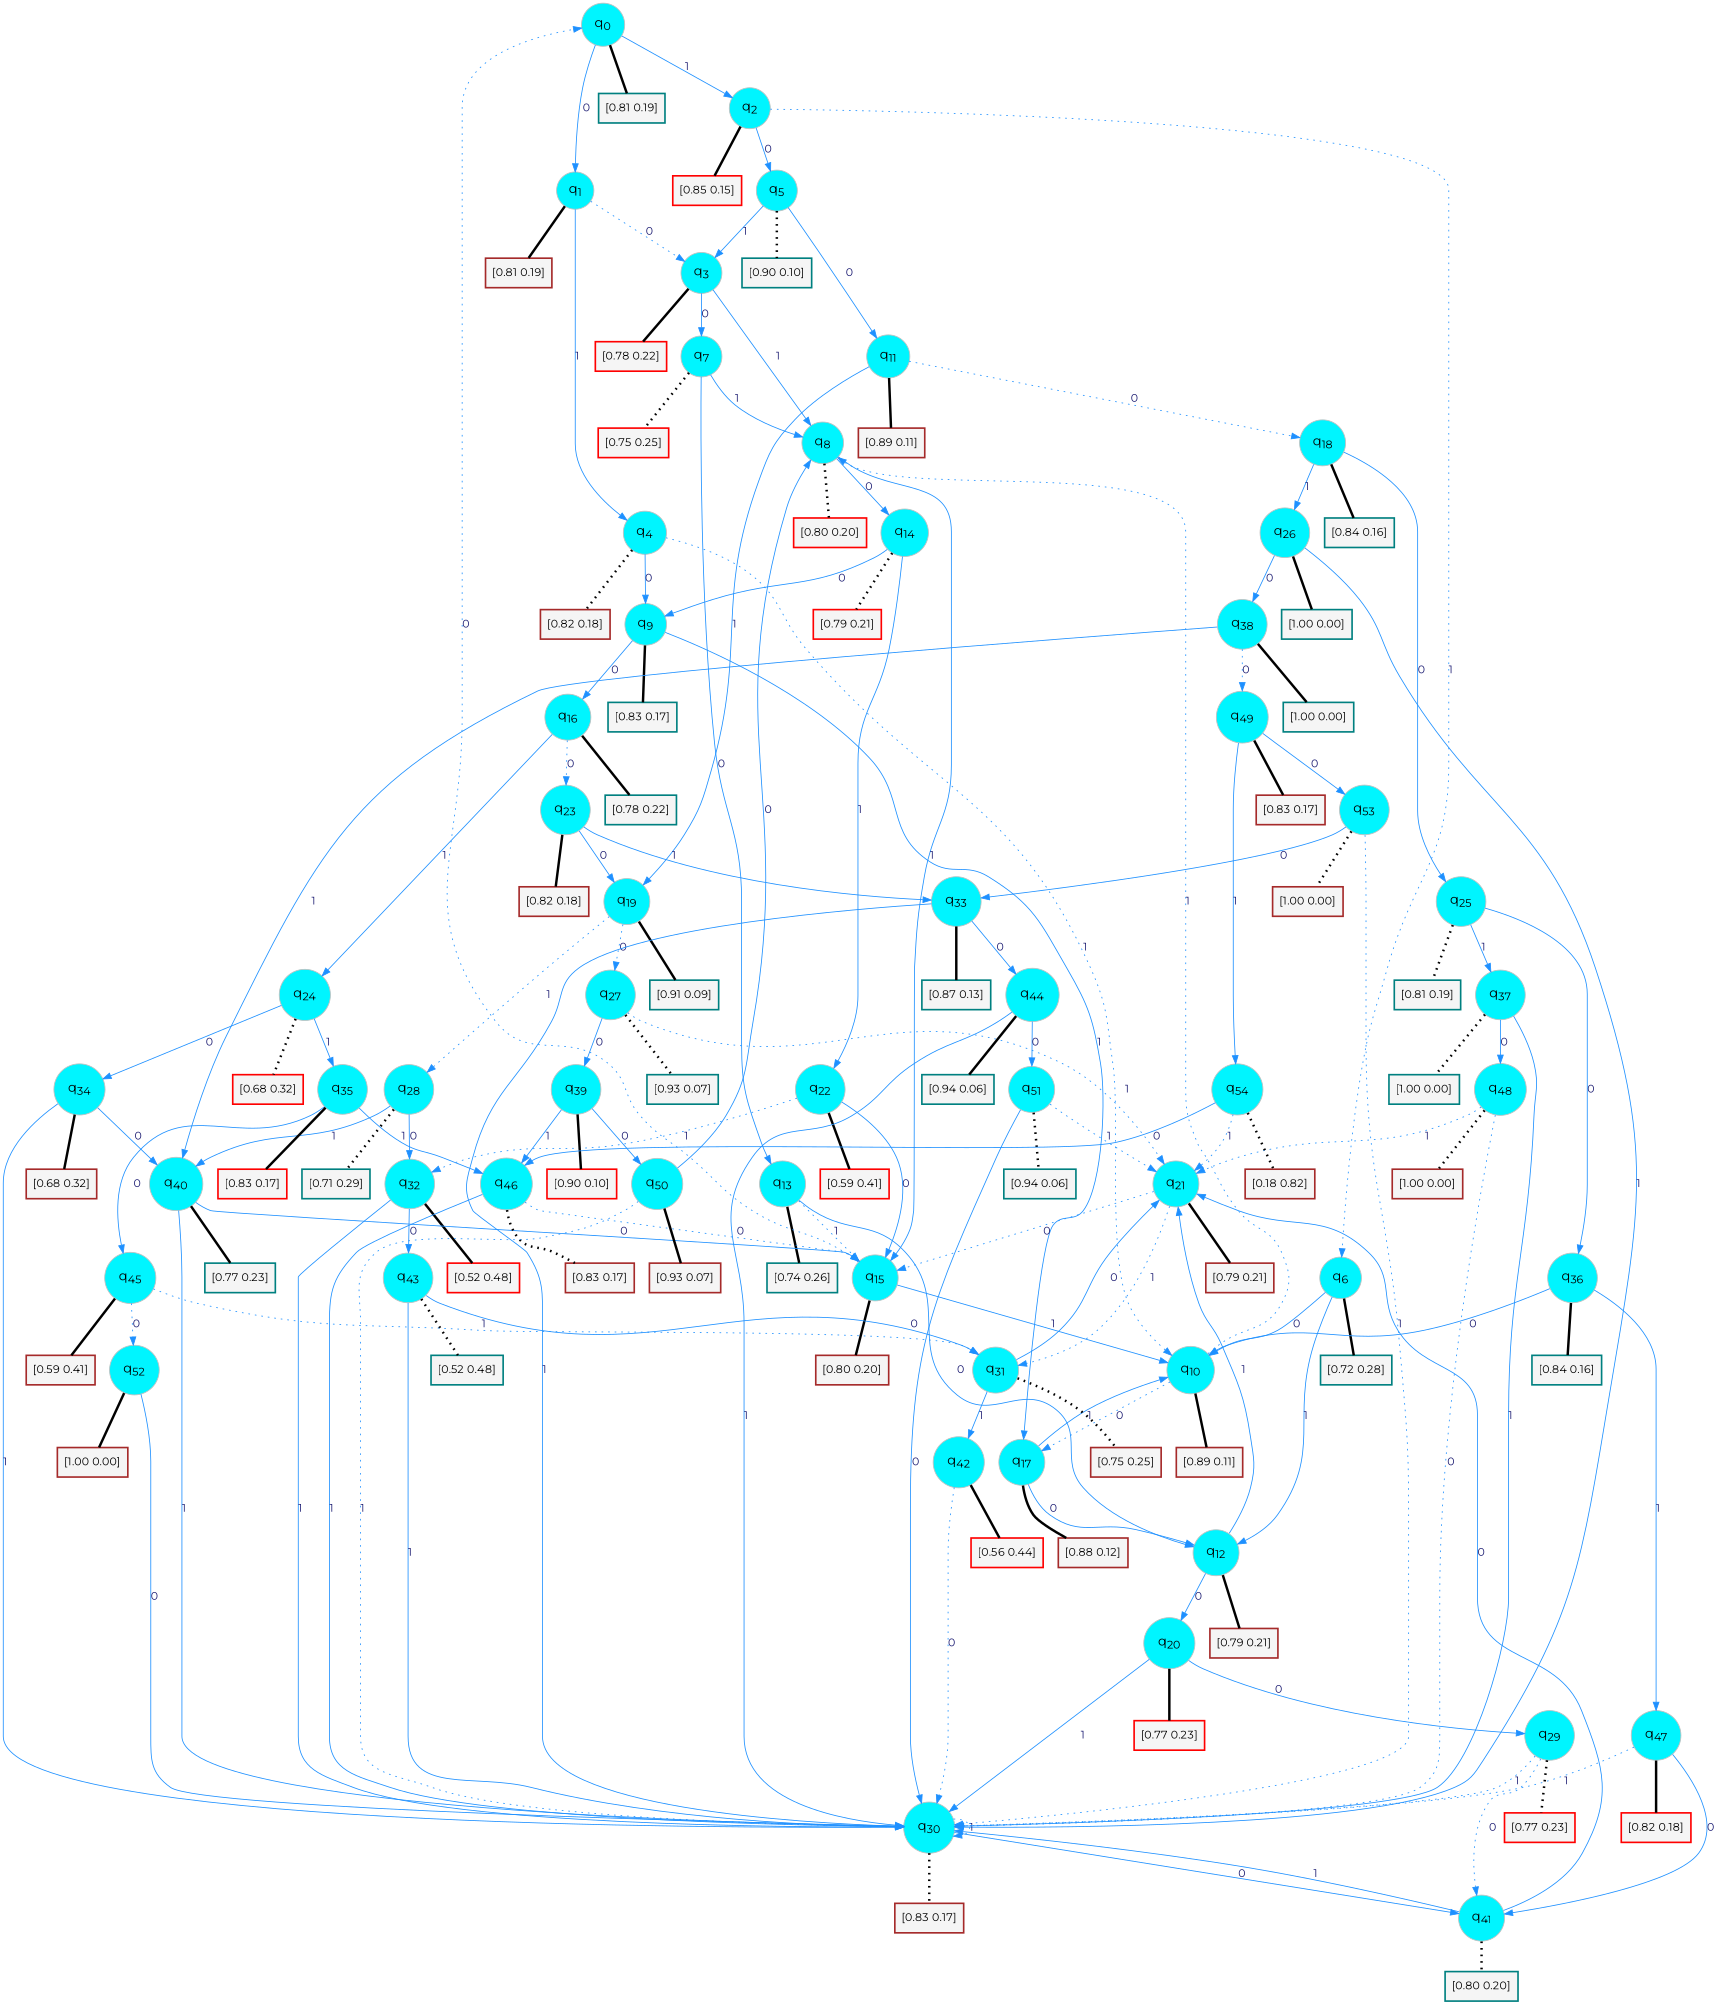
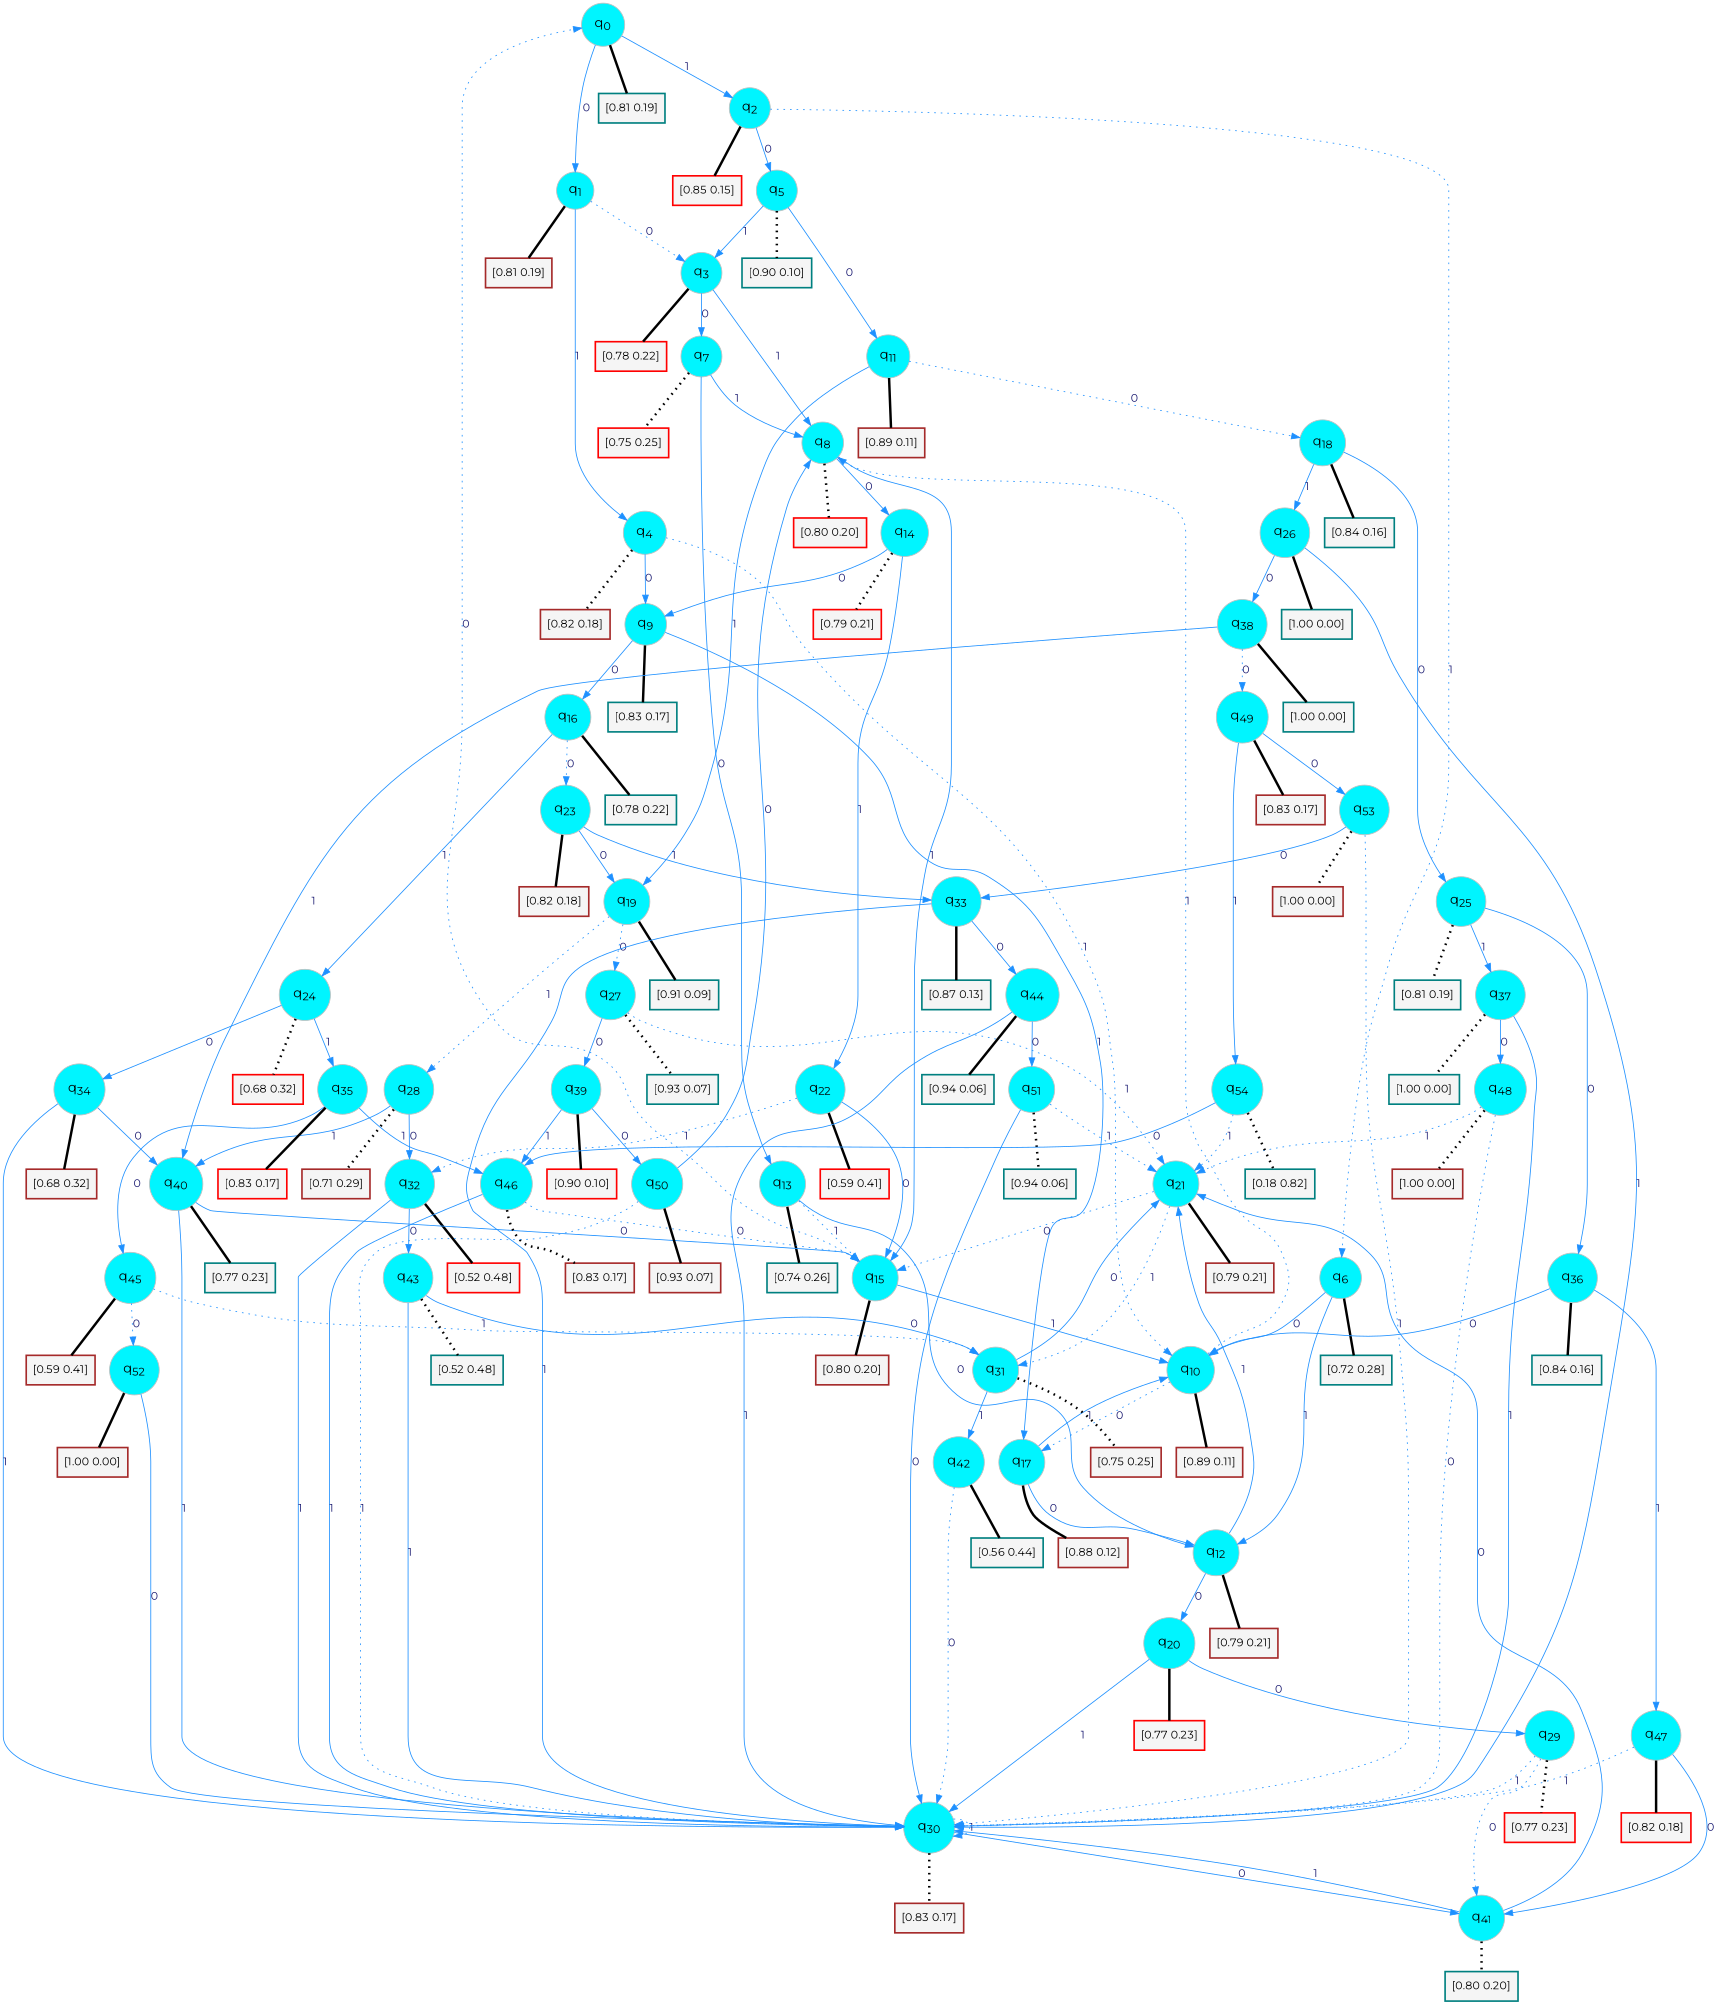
(336, 1184) -> (336, 1184)
(1280, 1184) -> (1280, 1184)
(1007, 1553) -> (1007, 1553)
